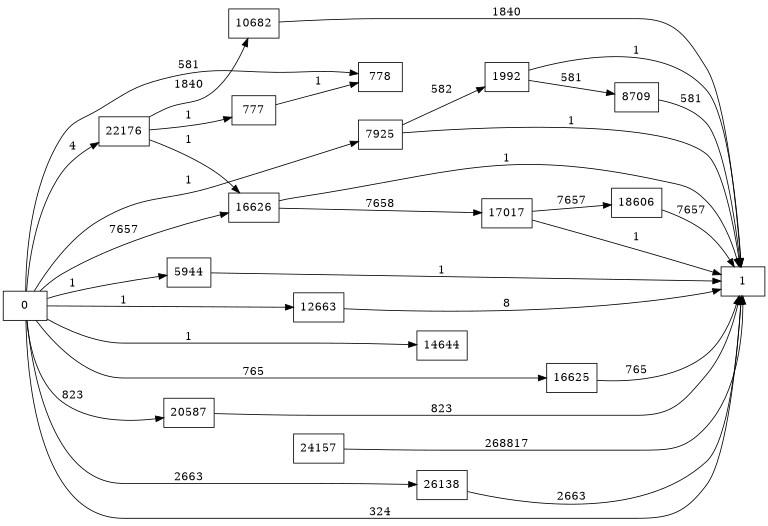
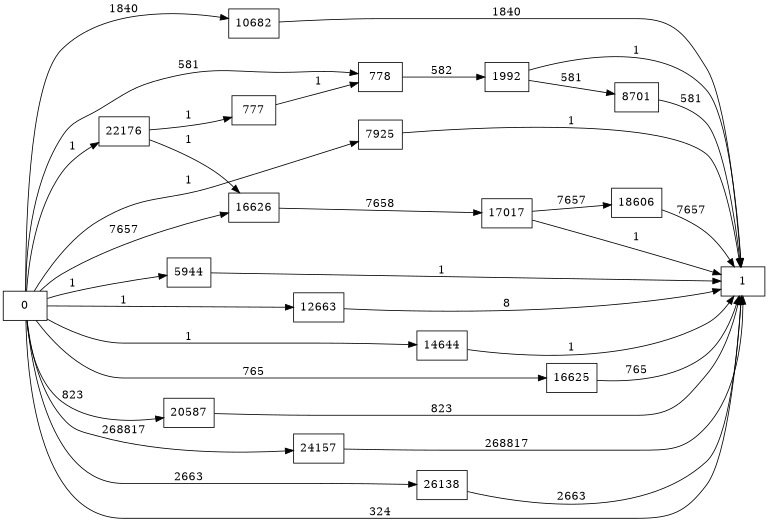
(208, 96) -> (45, 85)
(637, 97) -> (637, 97)
(440, 108) -> (439, 77)
(73, 146) -> (73, 146)
(528, 165) -> (605, 352)
none -> (119, 441)
